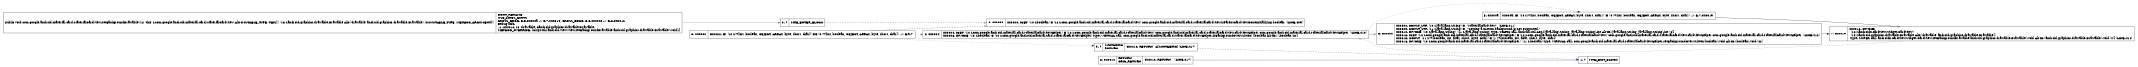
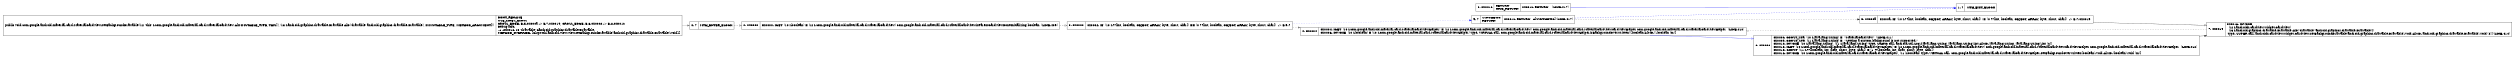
(1468, 4) -> (1716, 19)
(928, 28) -> (1062, 25)
